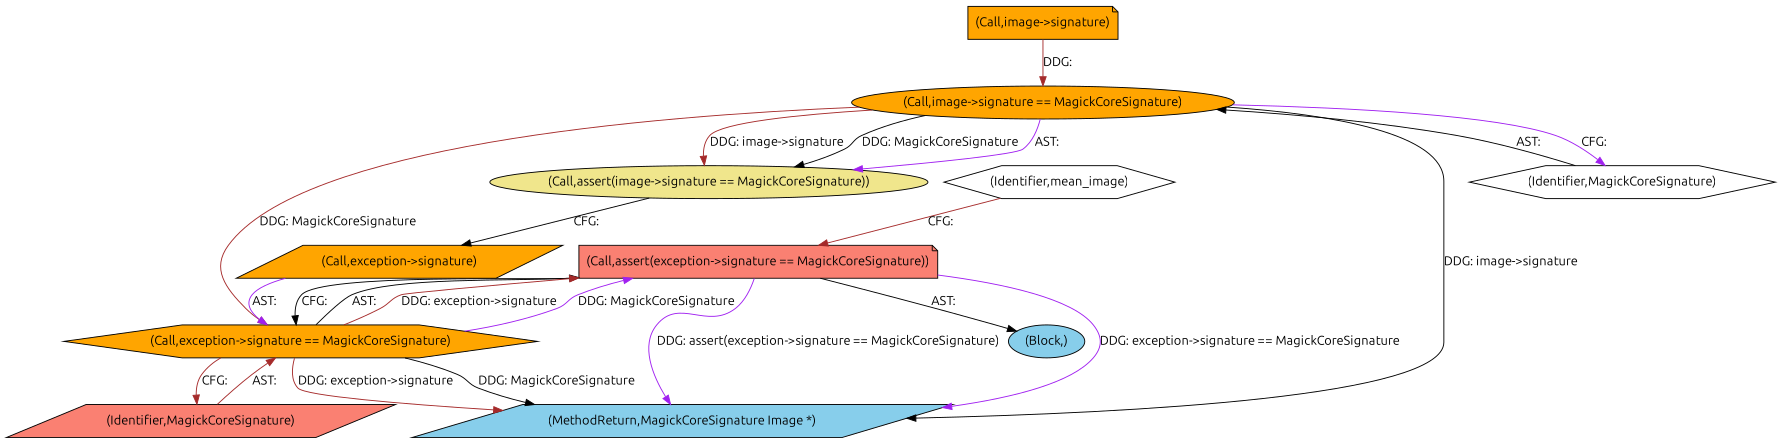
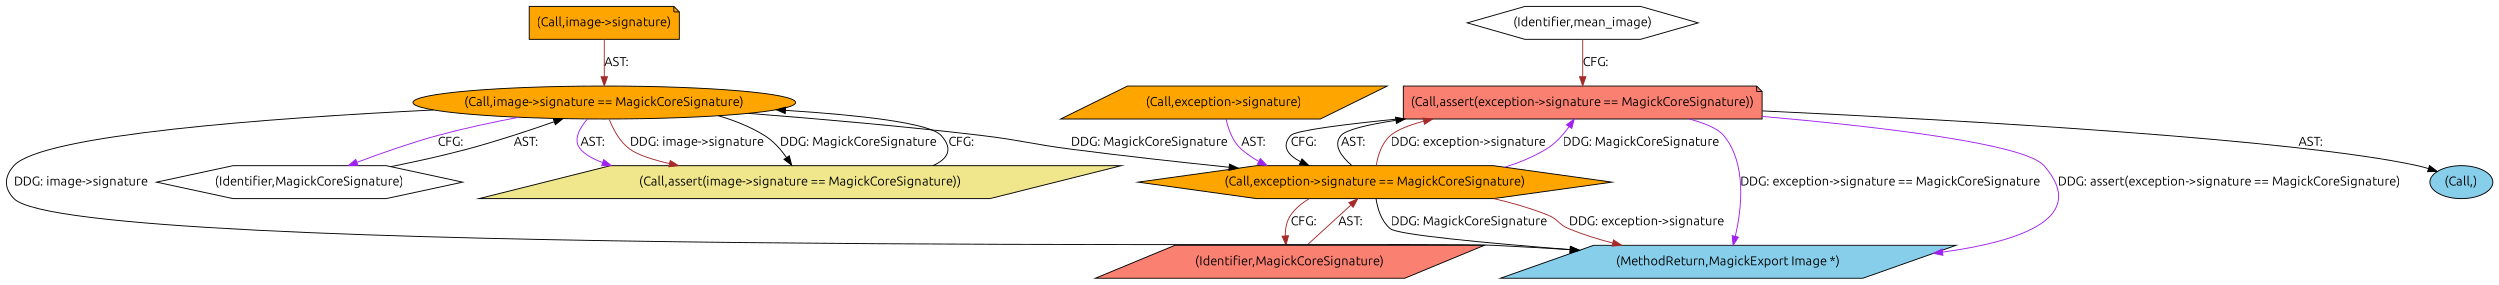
(1059, 63) -> (618, 63)
(487, 143) -> (989, 136)
(709, 182) -> (800, 182)
(560, 220) -> (879, 119)
(1047, 341) -> (2461, 182)
(682, 421) -> (1728, 262)
